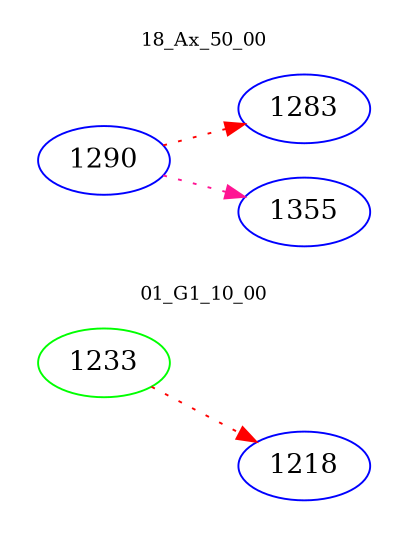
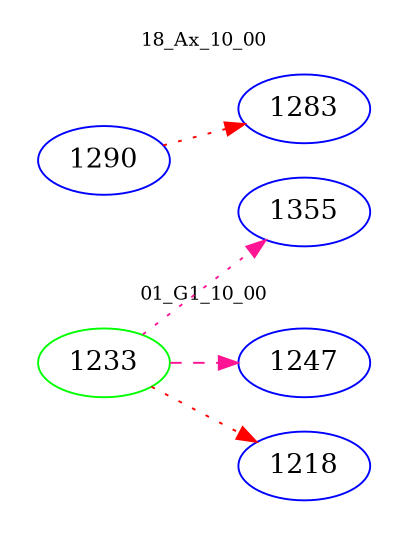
(204, 41) -> (204, 41)
(195, 184) -> (196, 293)
none -> (304, 363)
